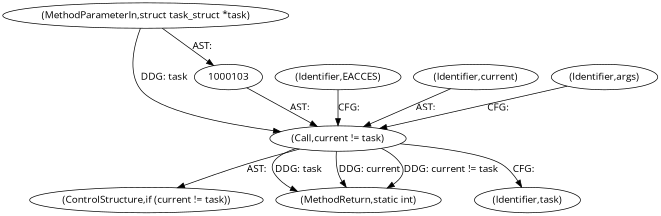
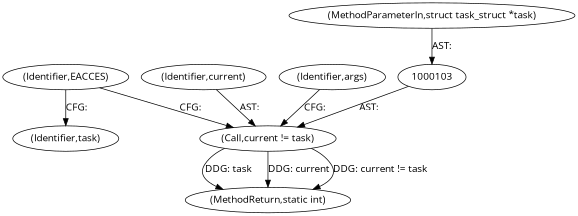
(174, 109) -> none
(463, 152) -> (66, 104)
(146, 200) -> none
